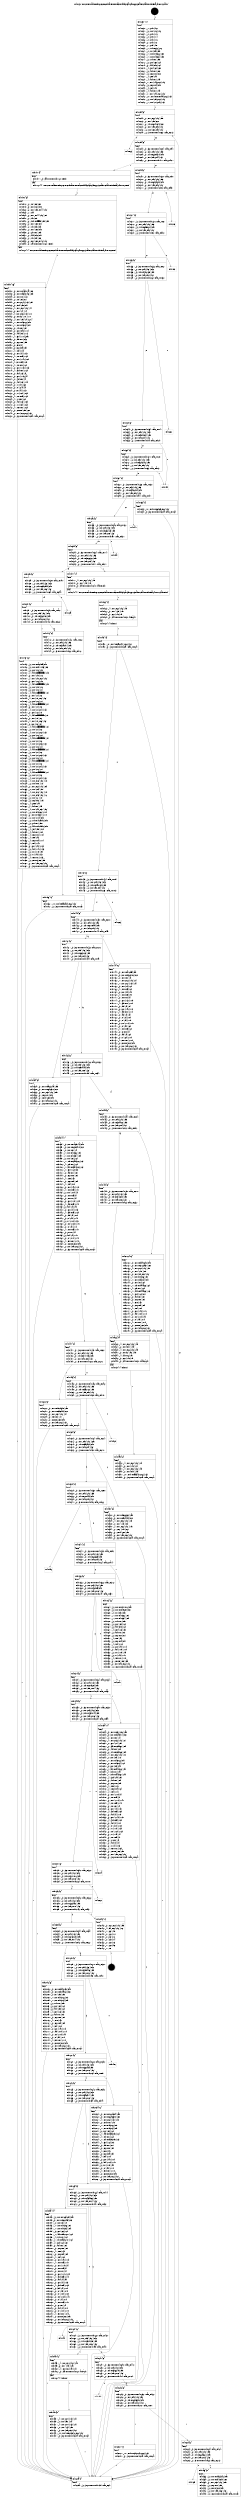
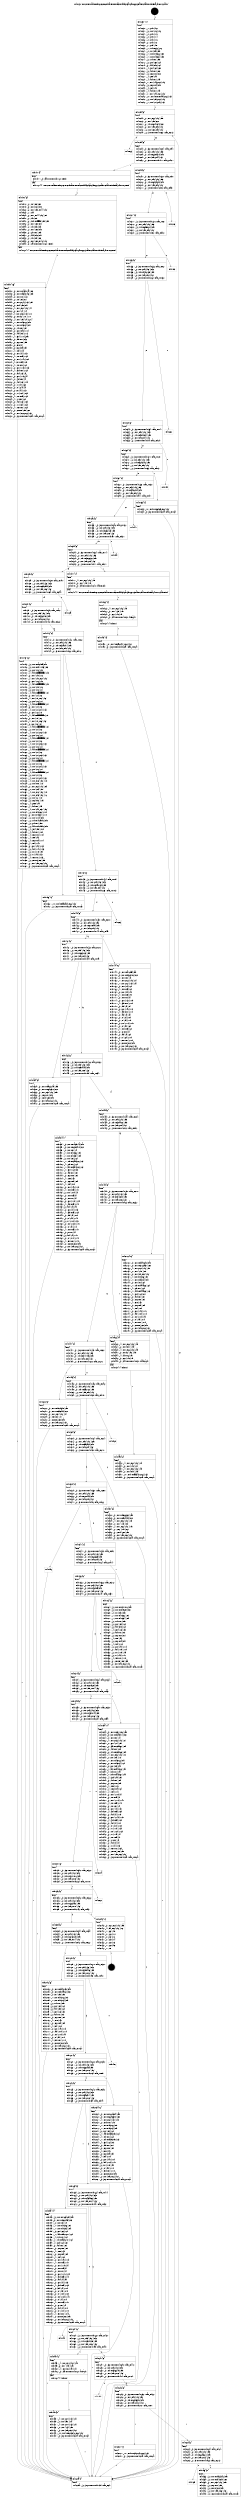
(155, 165) -> none
(161, 477) -> (157, 485)
(108, 760) -> (80, 762)
(82, 1297) -> (102, 1273)
(142, 2086) -> (39, 2035)
